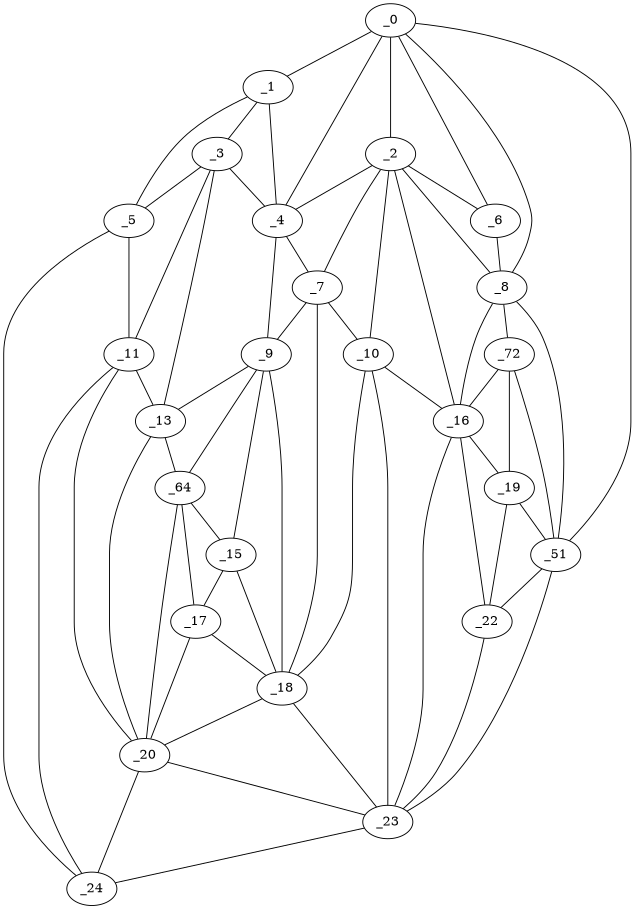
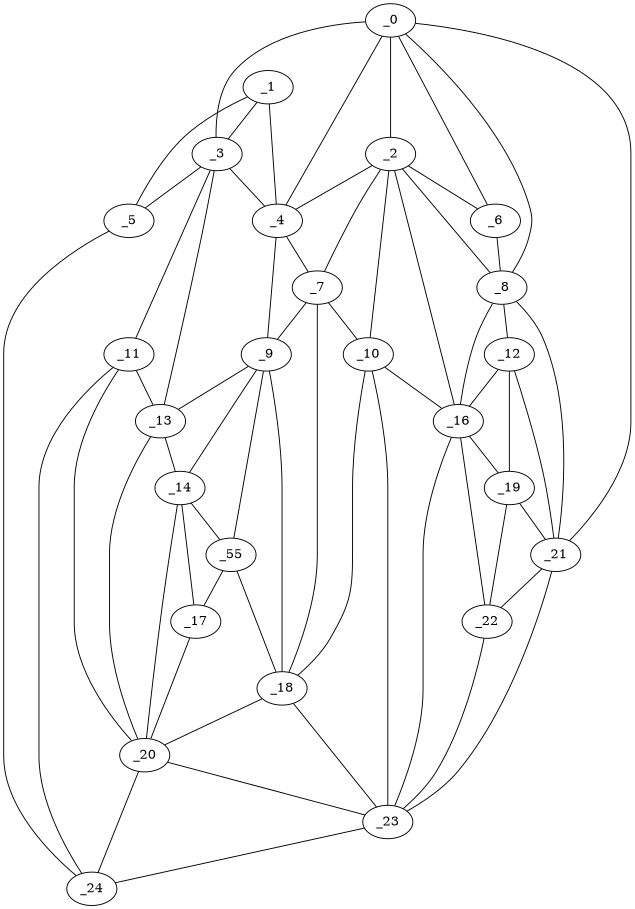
(329, 54) -> (263, 49)
(129, 288) -> none
(509, 354) -> (509, 354)
(180, 488) -> (180, 488)
(231, 555) -> (231, 555)
(556, 555) -> (556, 555)
(239, 655) -> none
